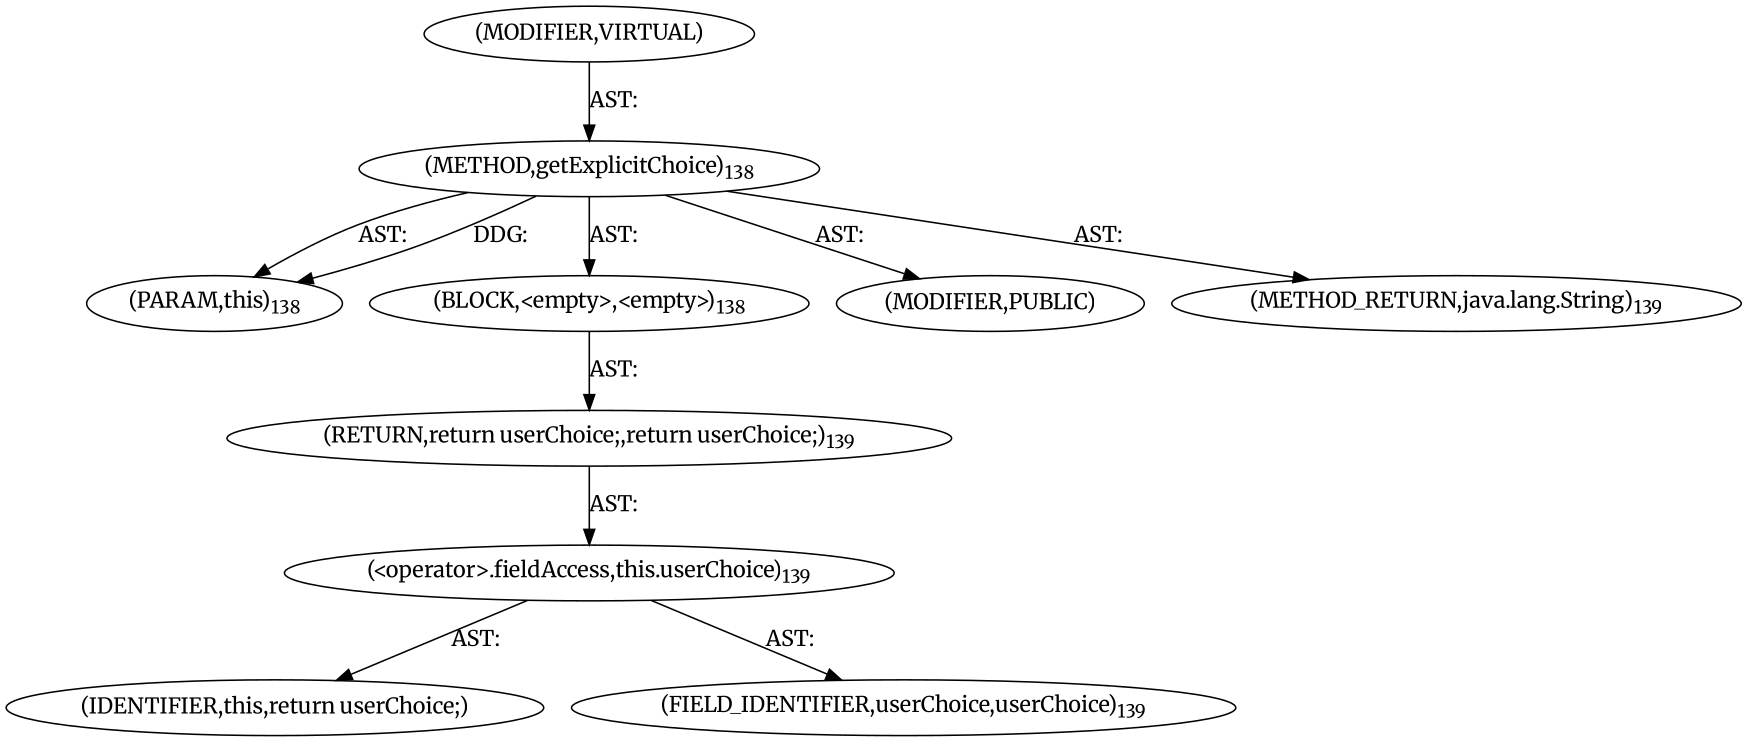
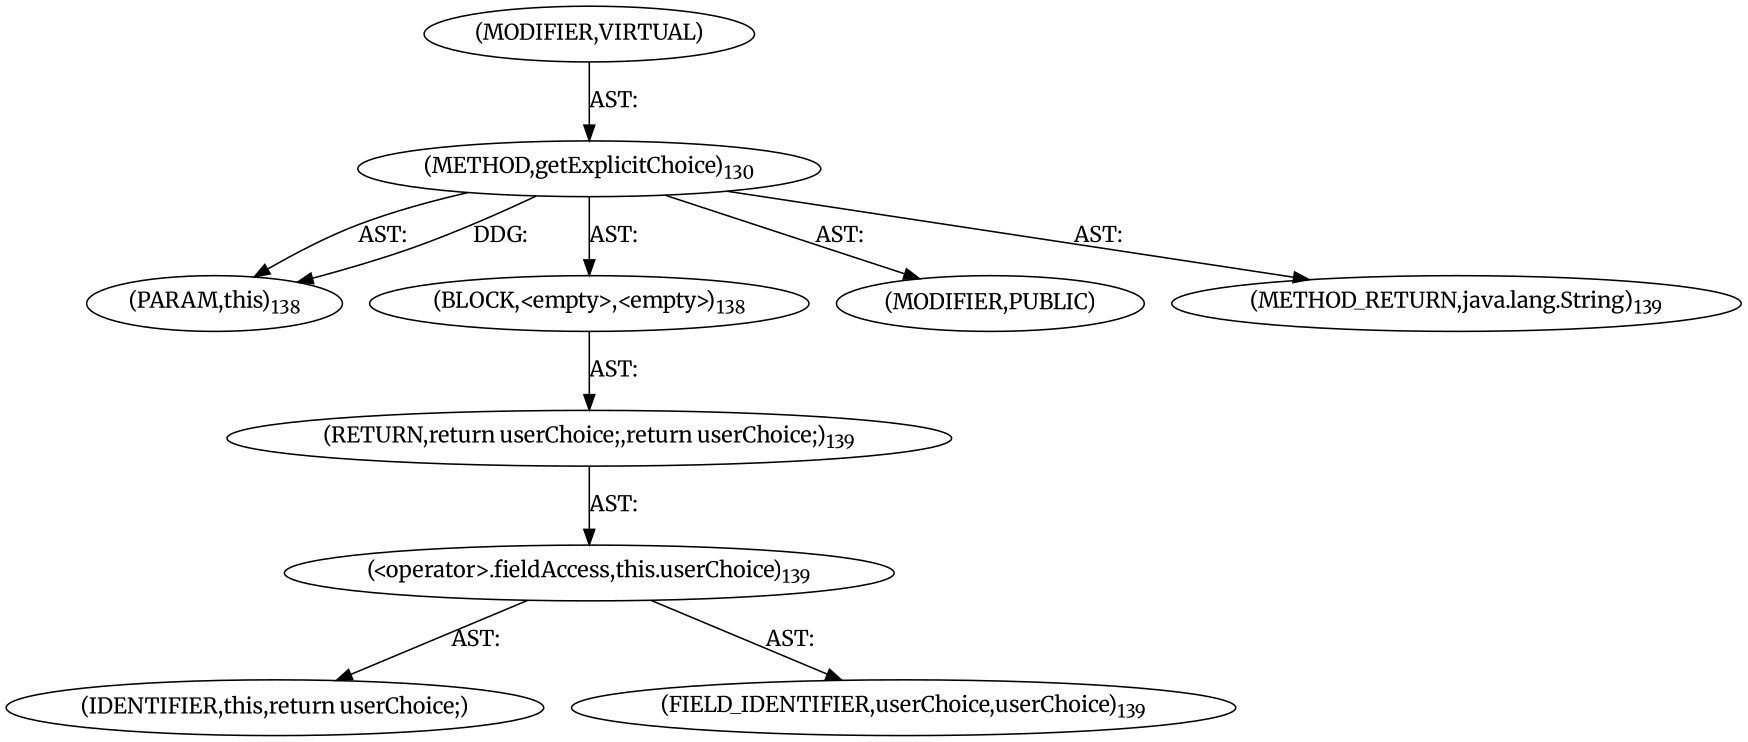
(740, 166) -> (740, 166)
